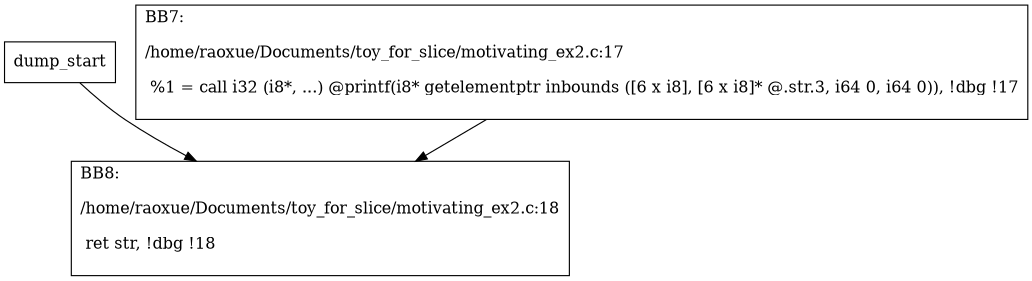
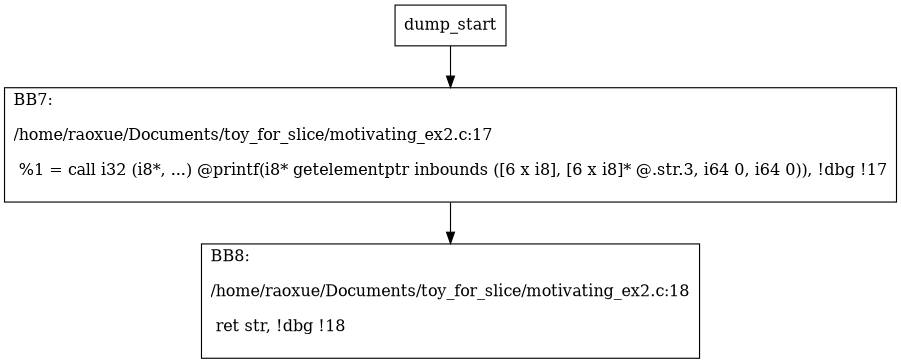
(130, 123) -> (451, 61)
